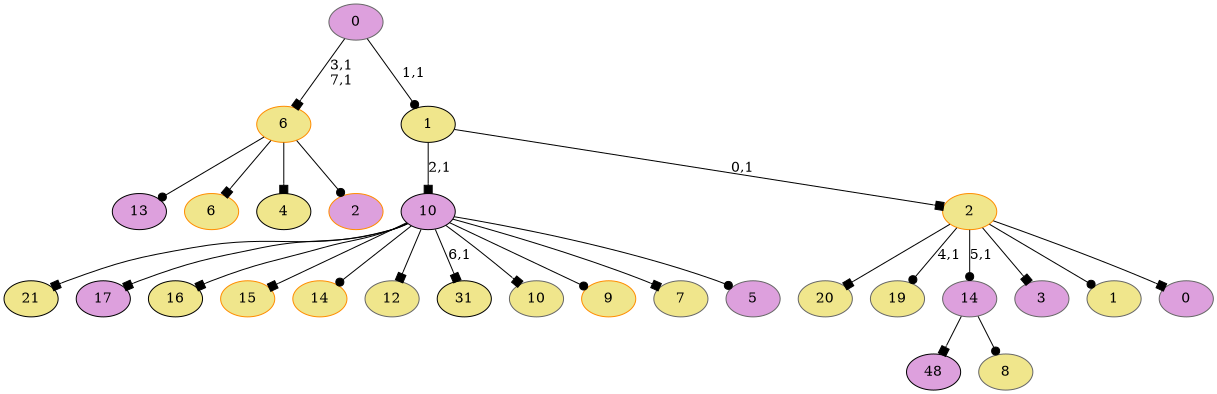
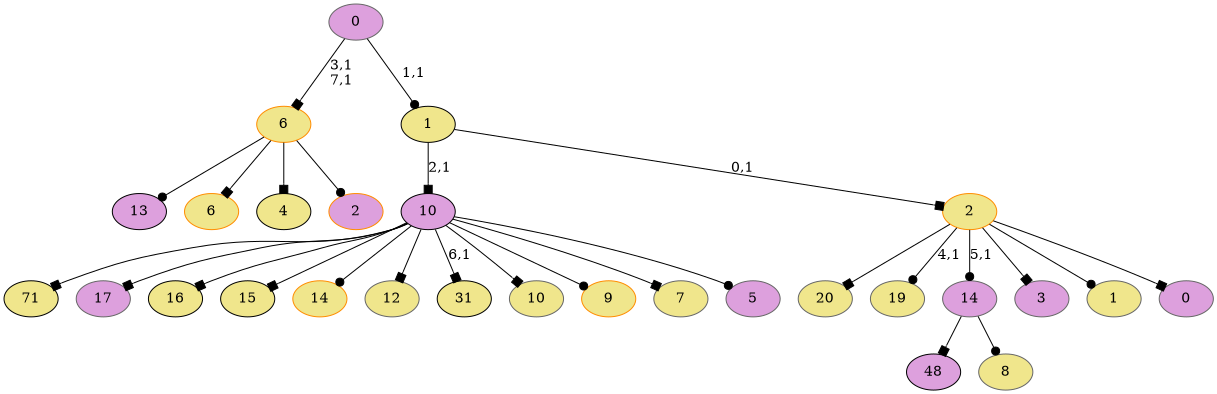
(31, 299) -> (31, 299)
(103, 299) -> (103, 299)
(248, 299) -> (248, 299)
